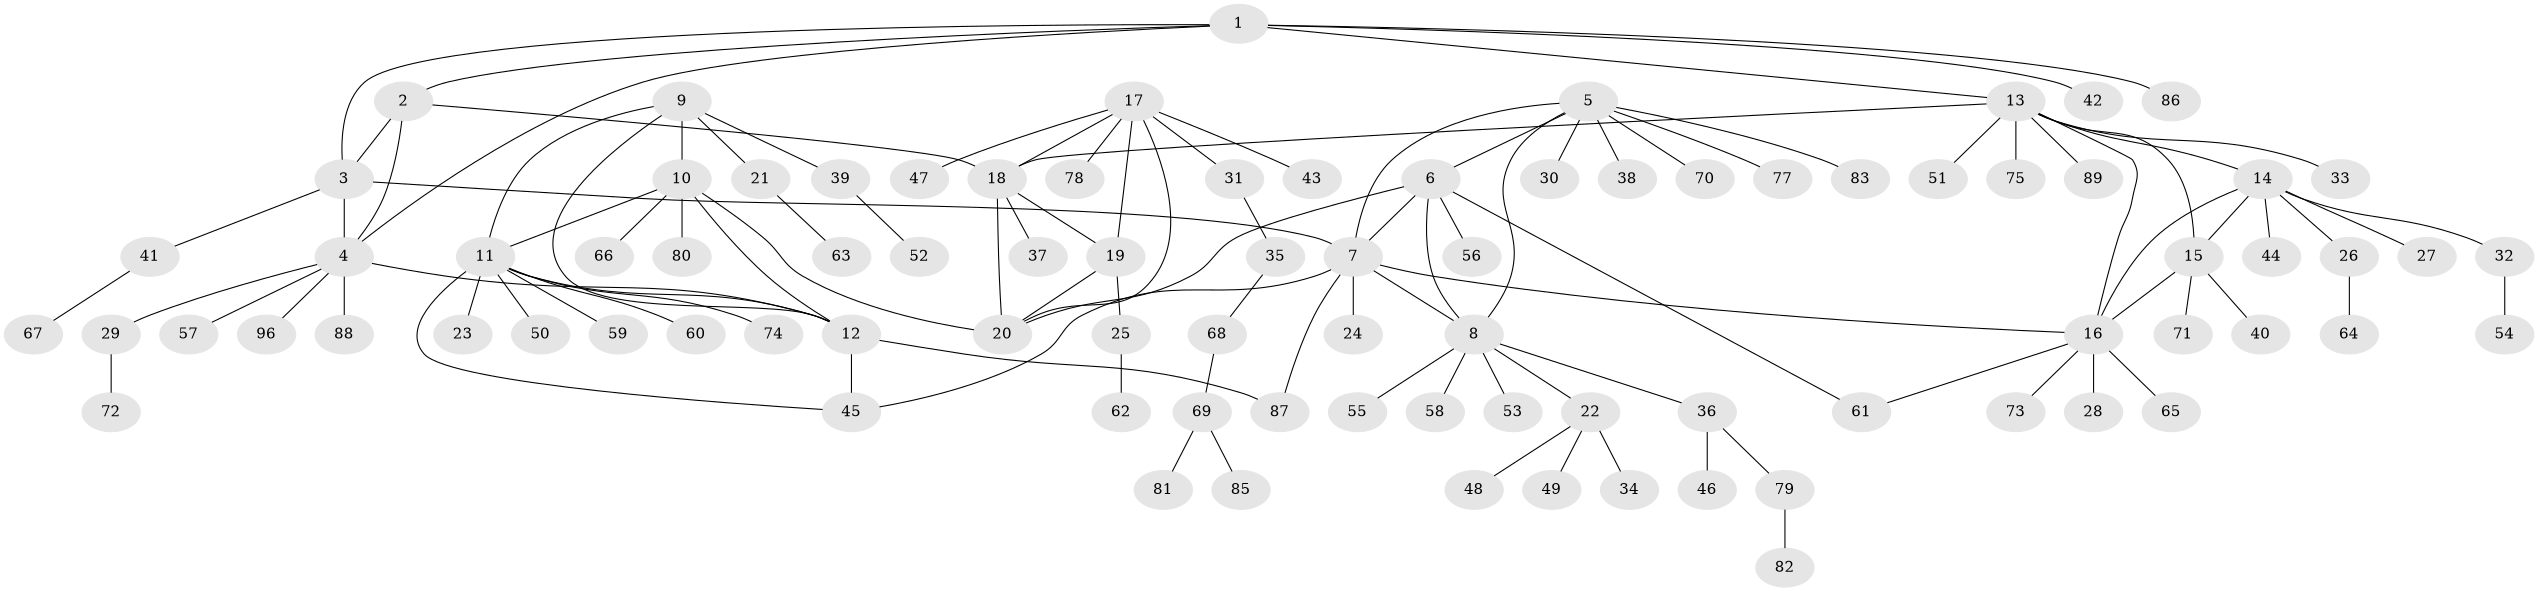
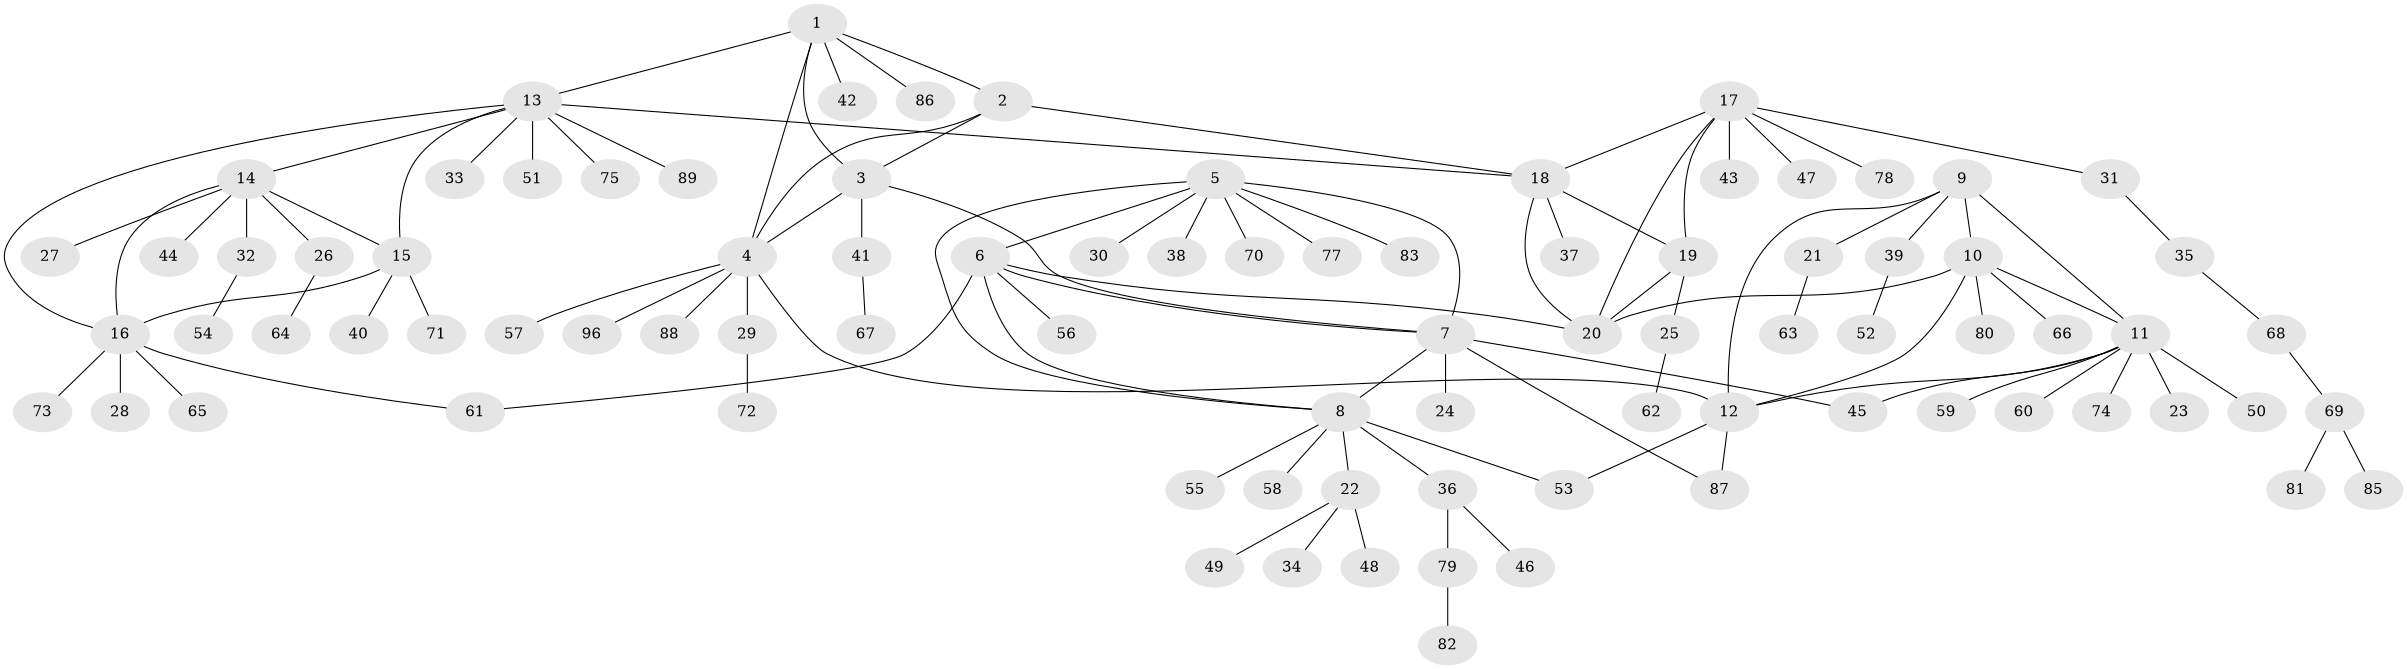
(1721, 310) -> none
(851, 373) -> (1656, 447)
